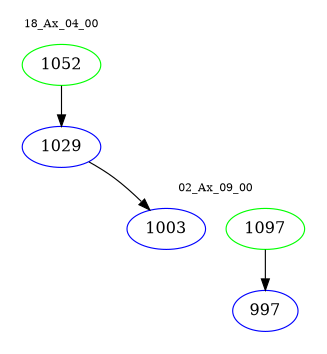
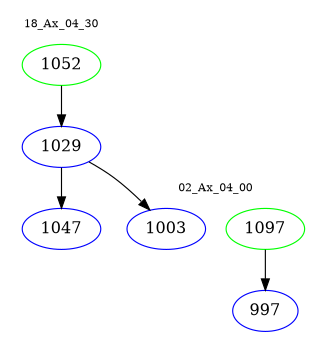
(62, 24) -> (62, 24)
(216, 188) -> (216, 188)
none -> (62, 229)
